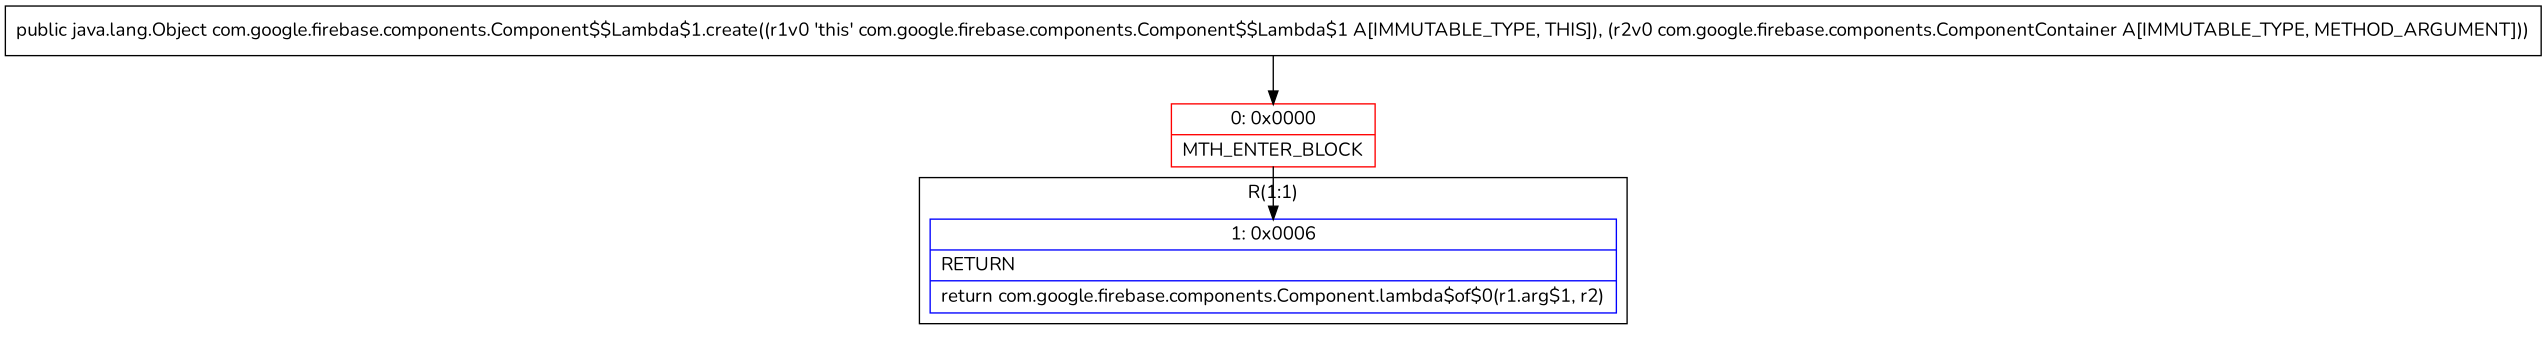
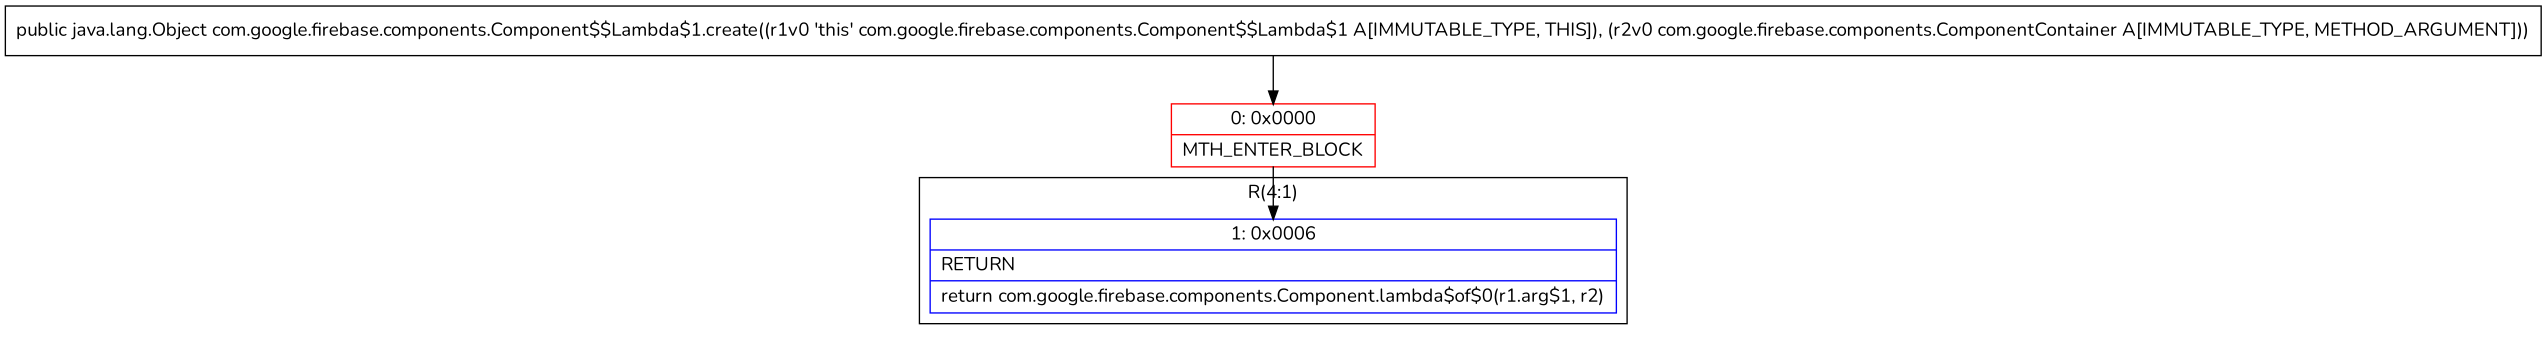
(1273, 193) -> (1273, 193)
